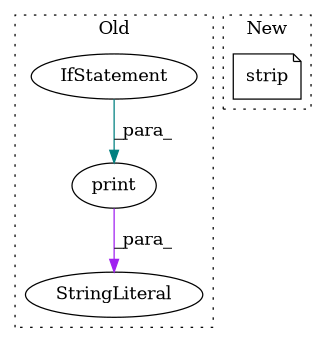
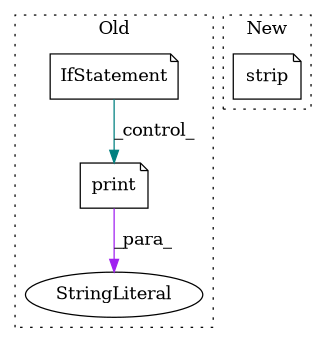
(114, 77) -> (114, 77)
(143, 131) -> (154, 131)
(114, 186) -> (114, 186)
